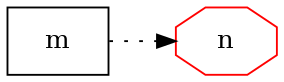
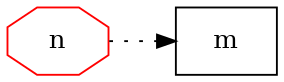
(133, 41) -> (133, 41)
